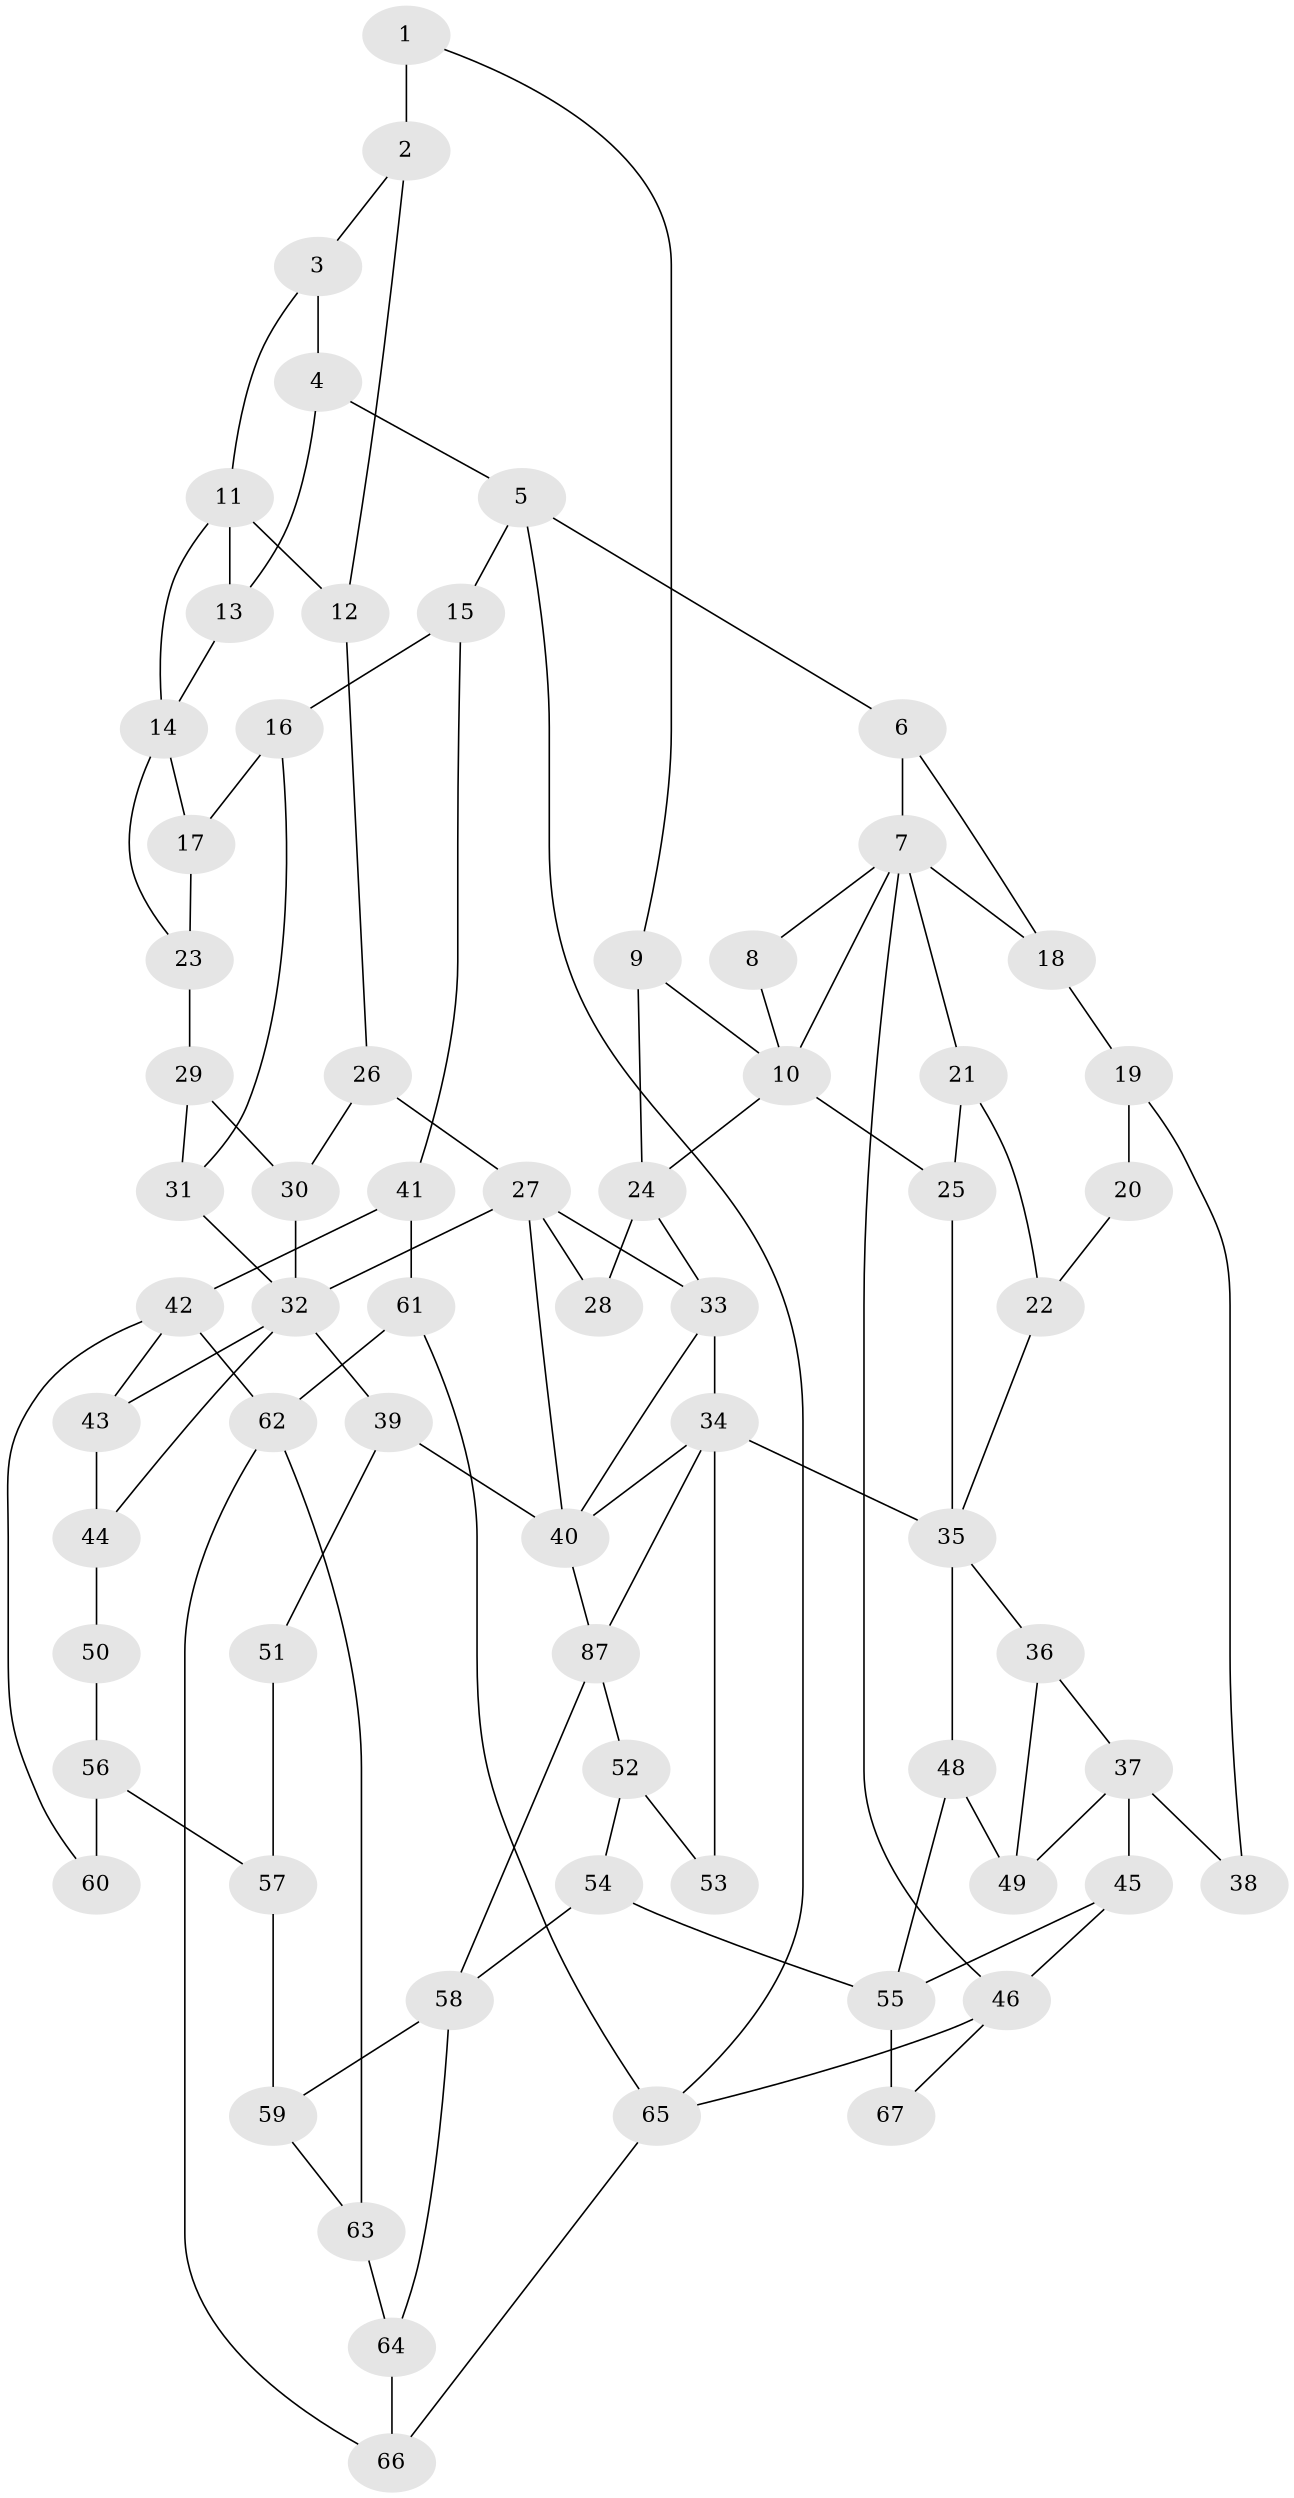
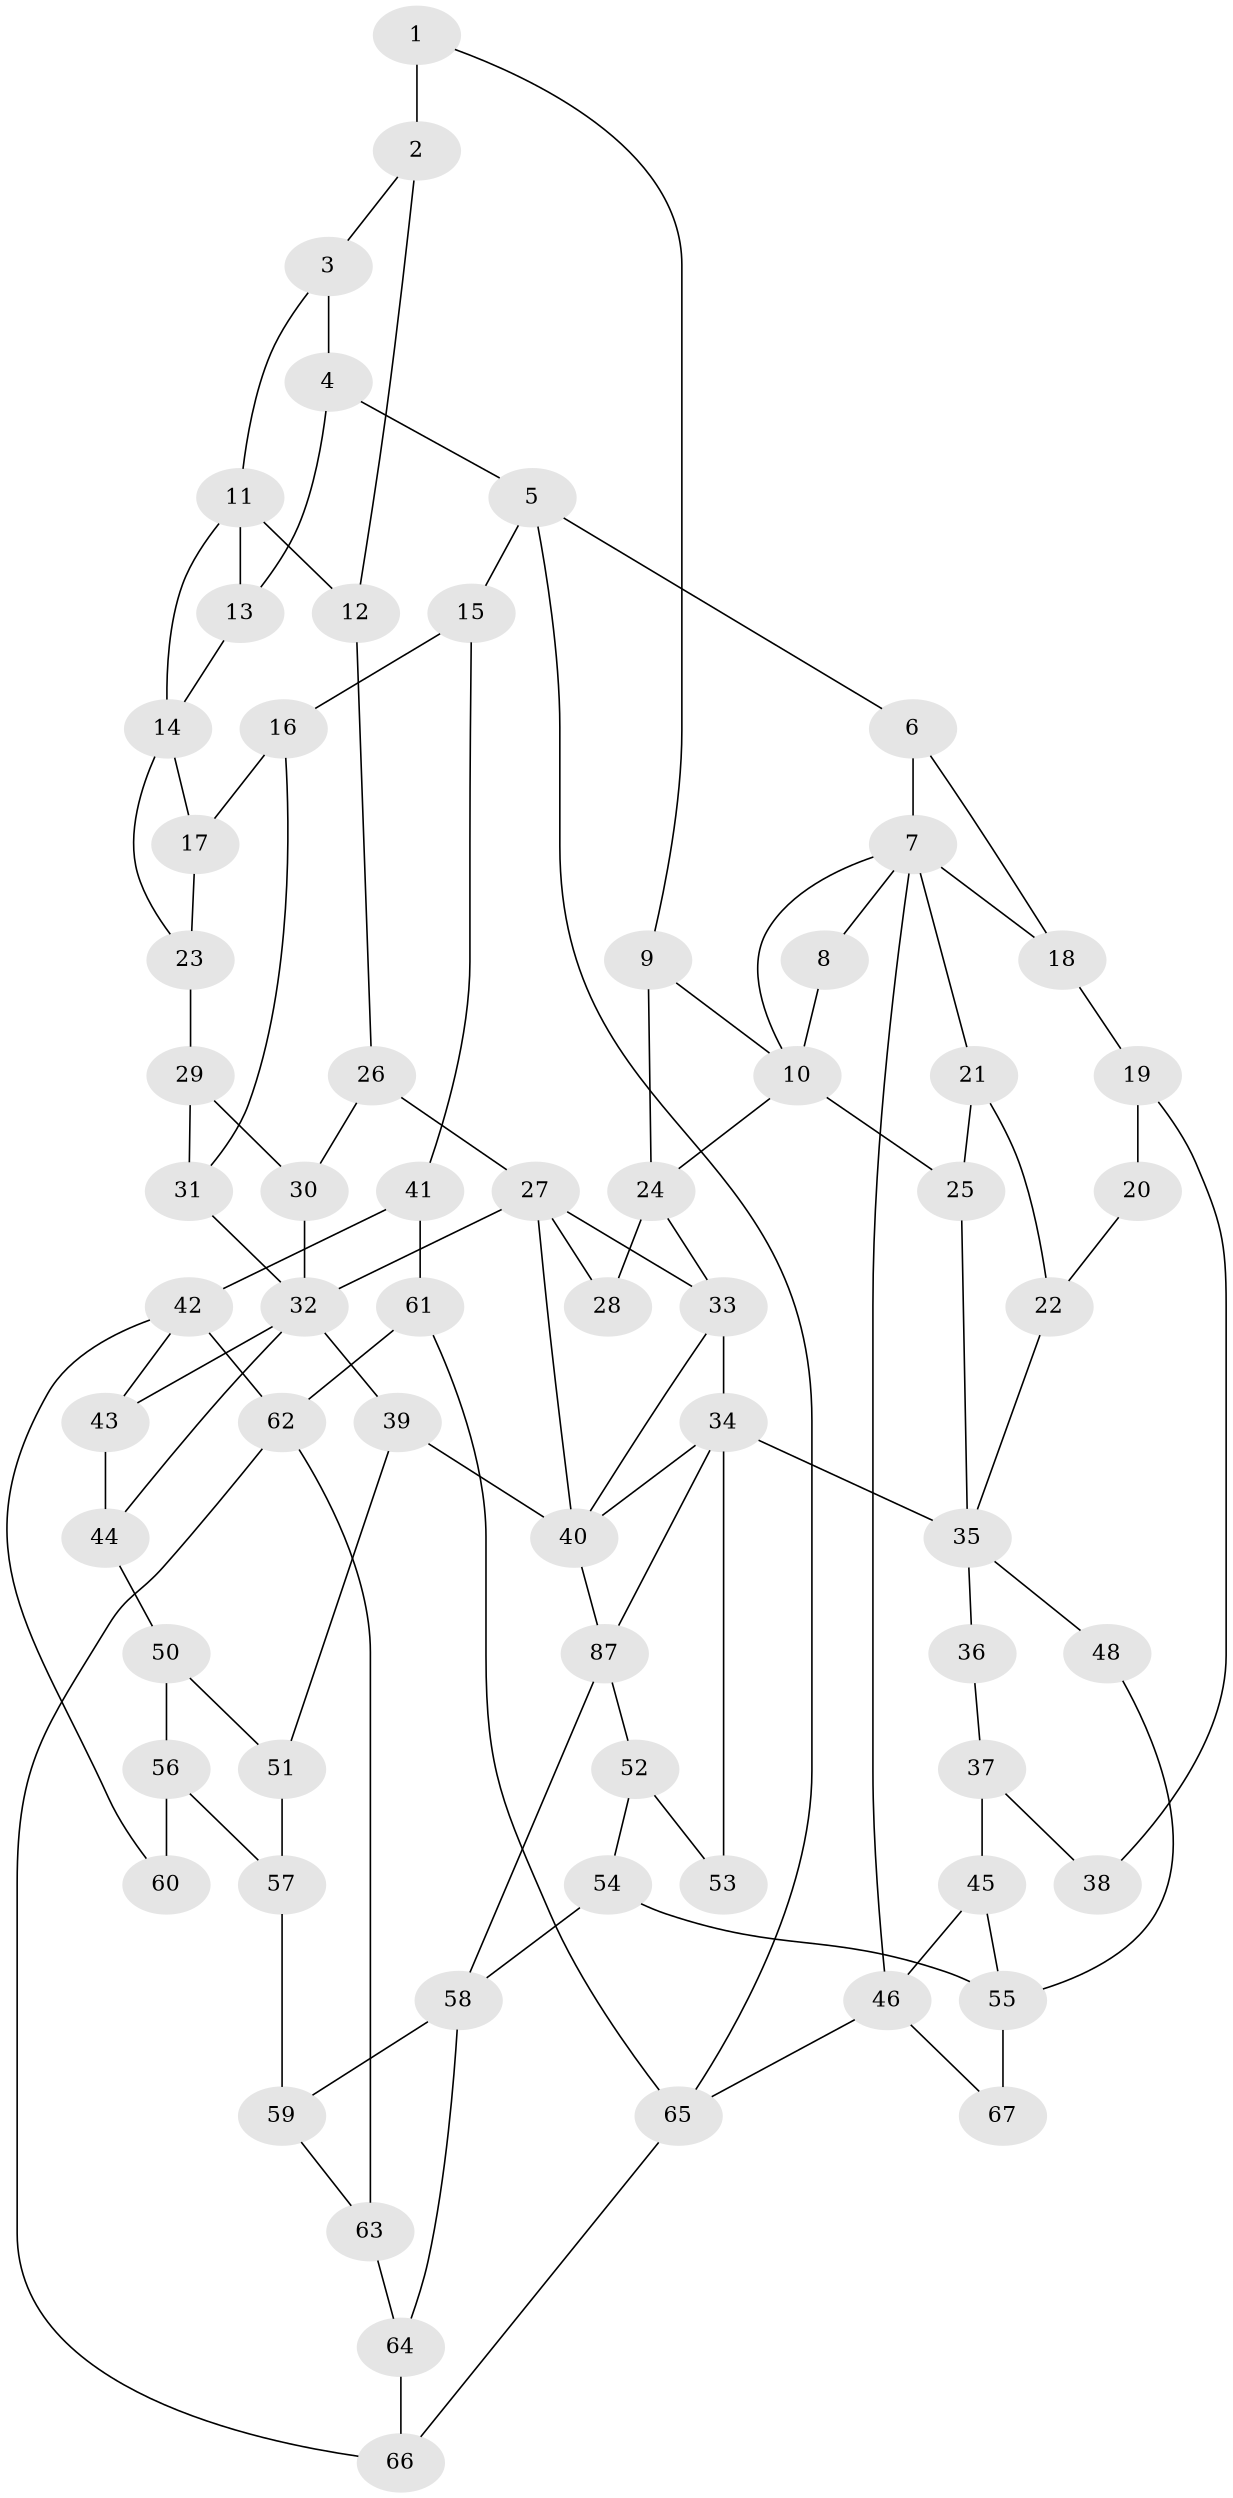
none -> (224, 1711)
(1013, 1885) -> none
